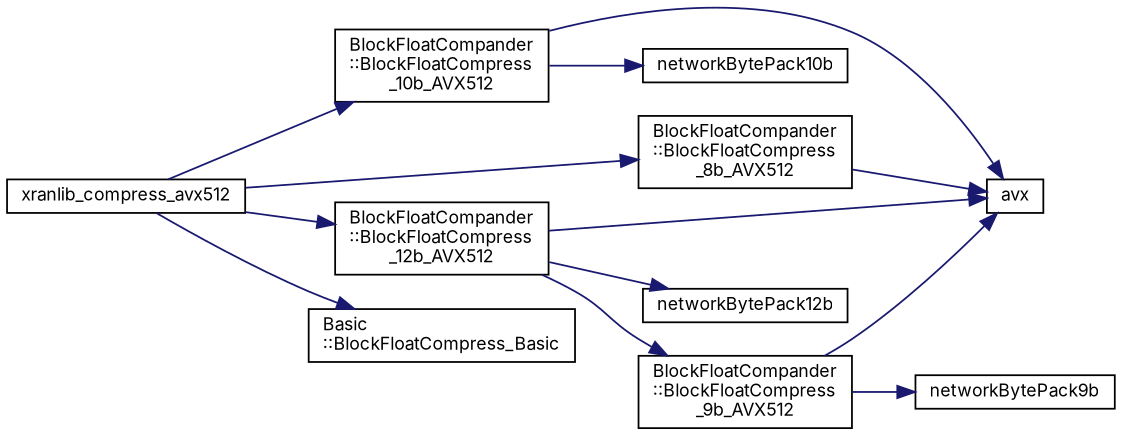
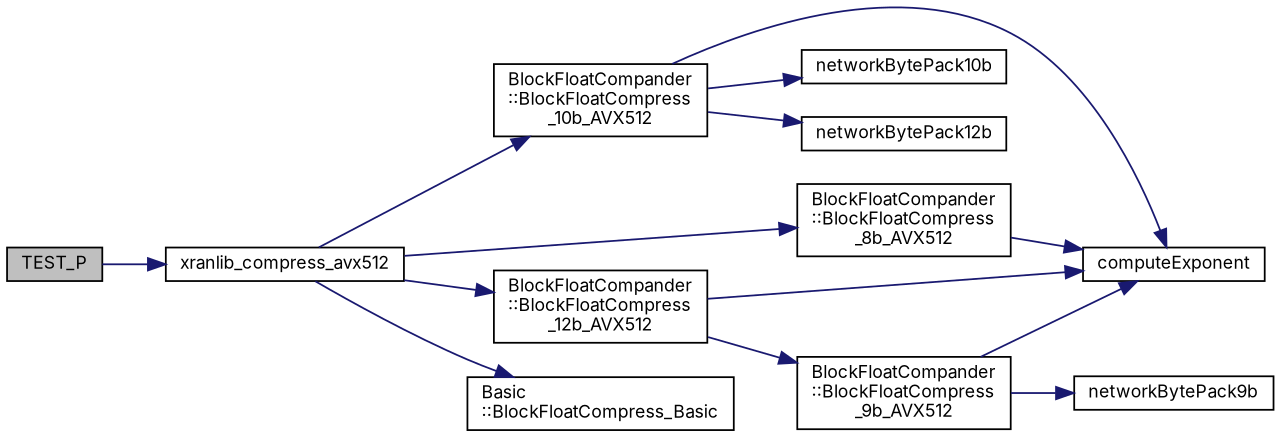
(1015, 196) -> (1174, 264)
none -> (55, 264)
(600, 274) -> (746, 116)
